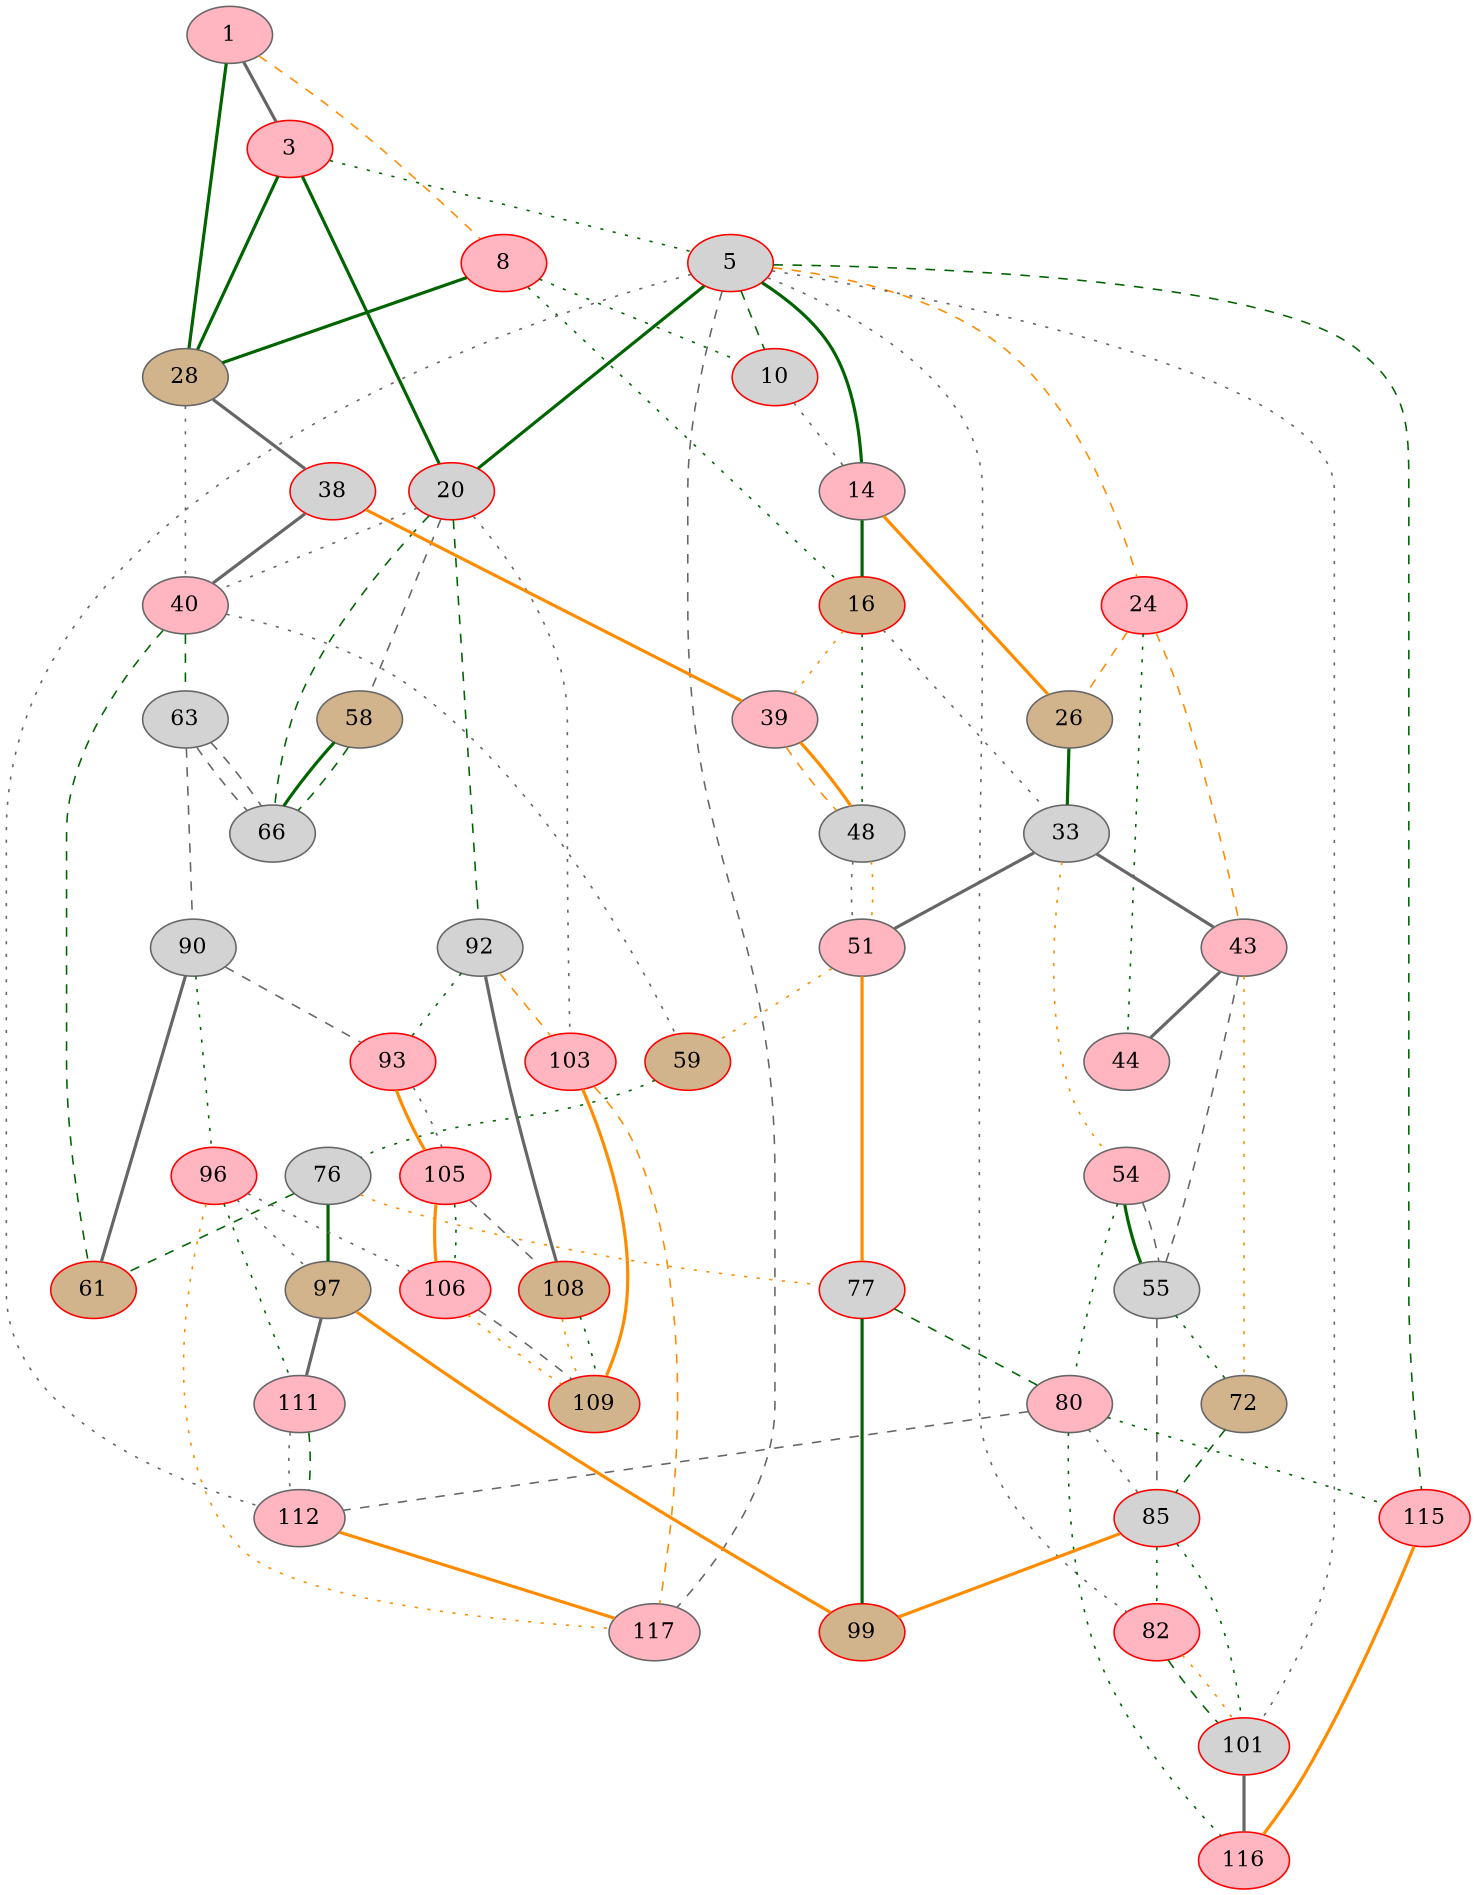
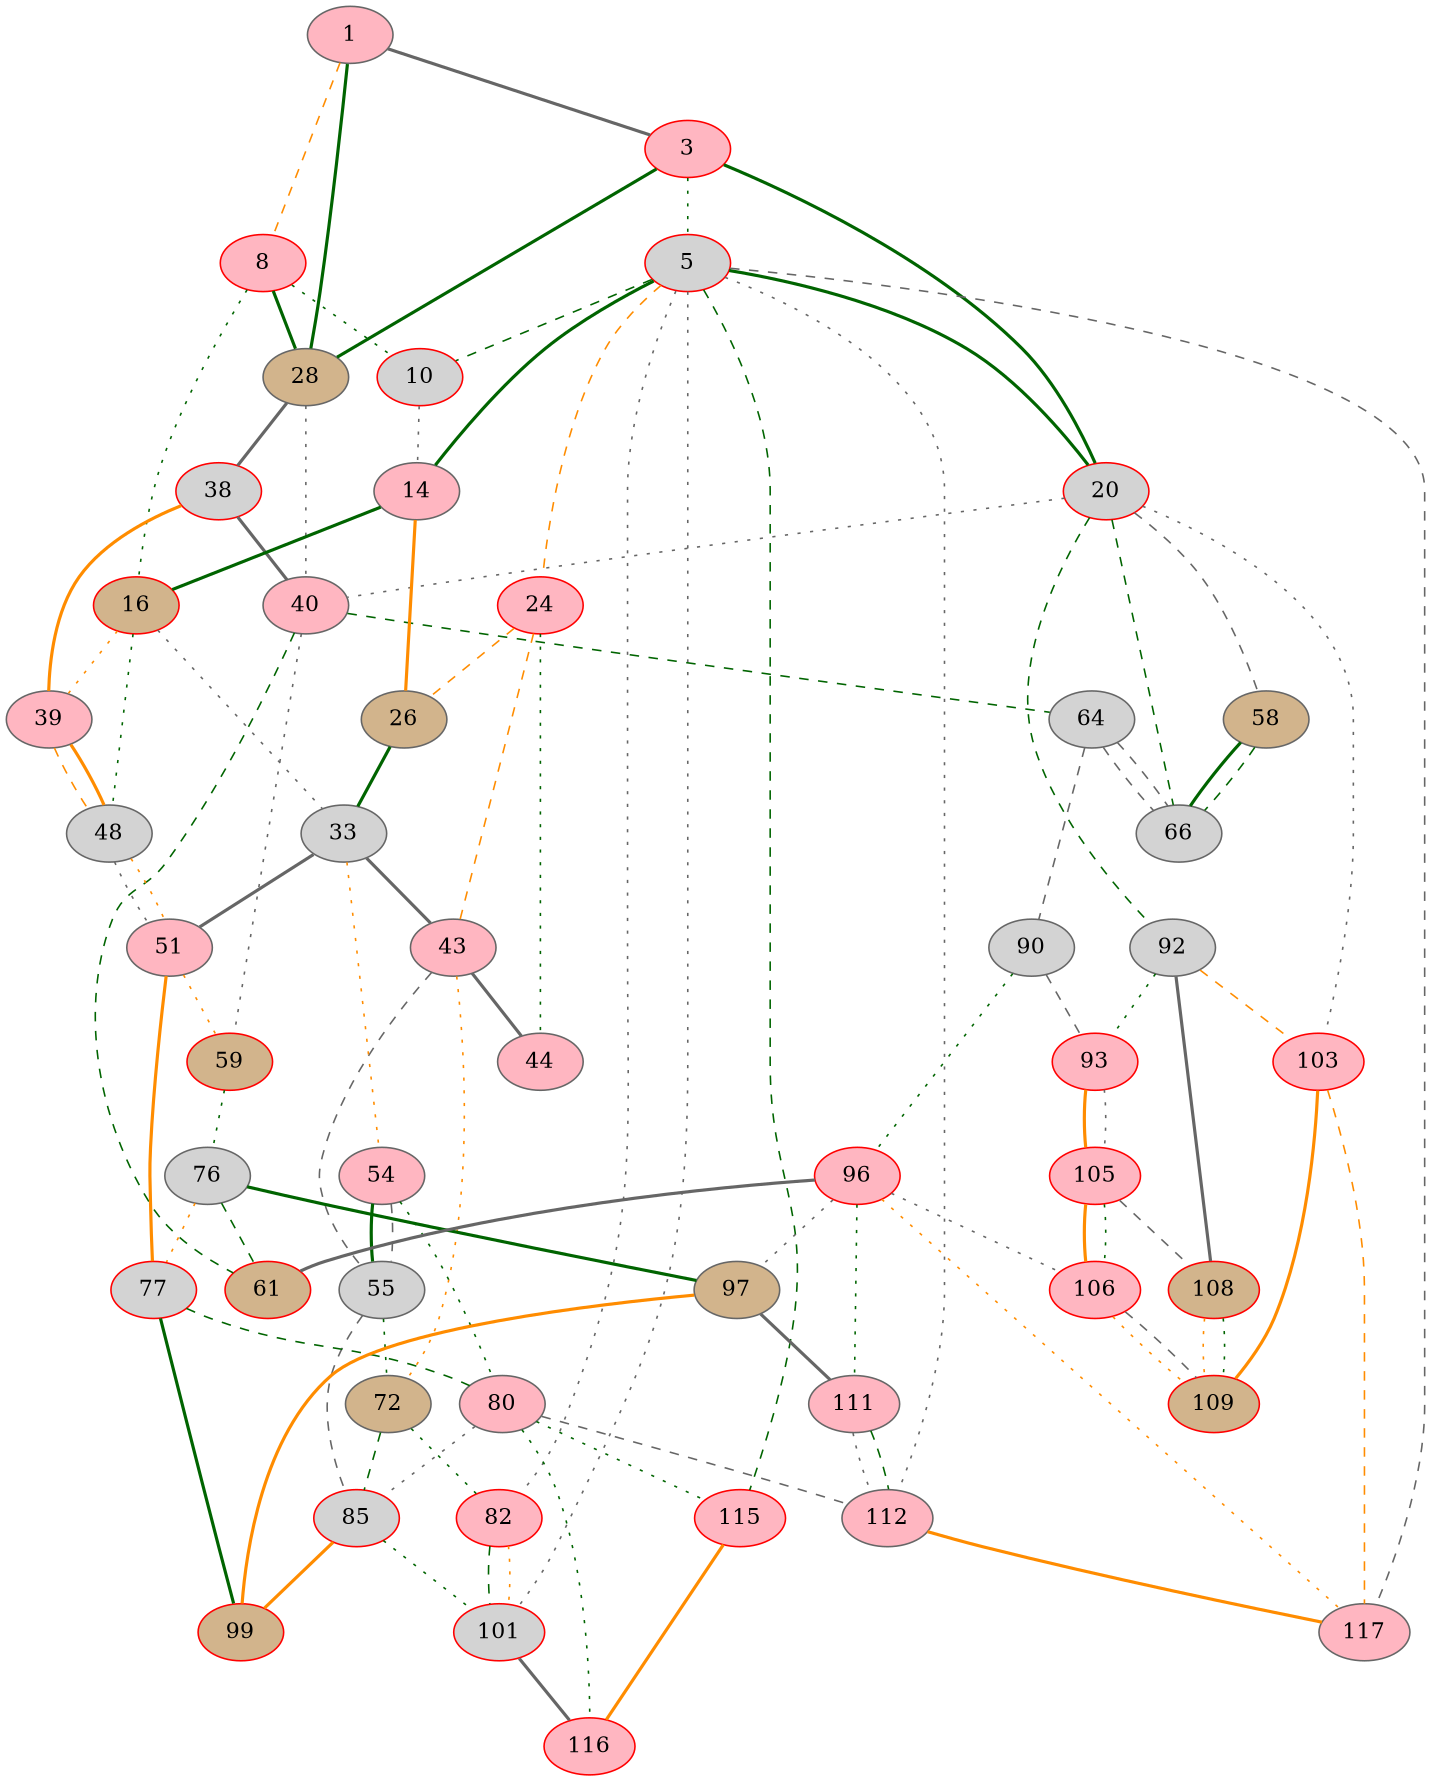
(185, 719) -> (1092, 719)
(143, 1119) -> (555, 1210)
(1157, 1575) -> (445, 1463)
